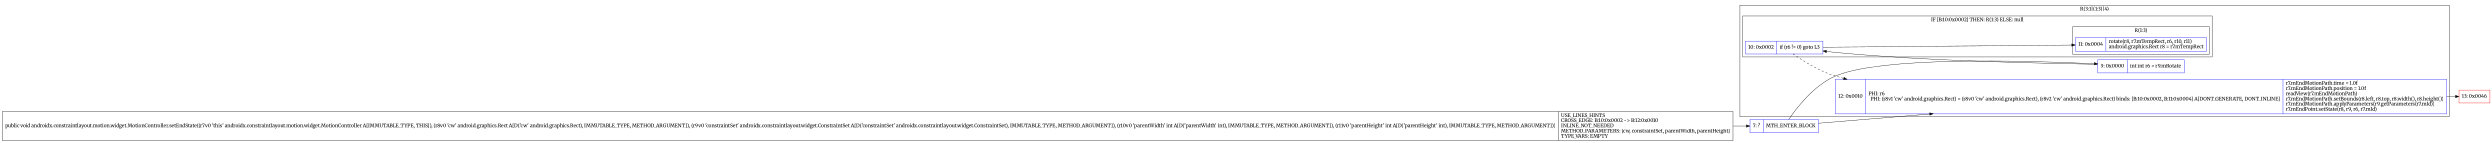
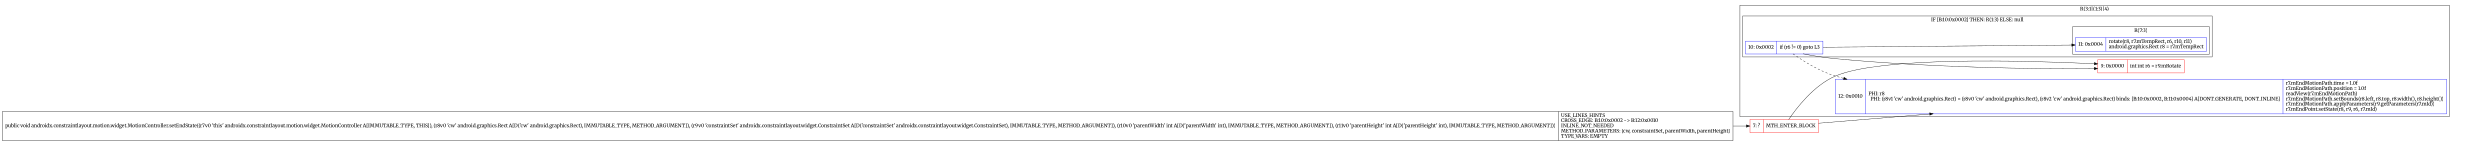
(2141, 31) -> (2141, 31)
(1942, 60) -> (1948, 66)
(2141, 66) -> (2141, 66)
(1877, 94) -> (1877, 94)
(2474, 97) -> none
(1784, 126) -> (1784, 126)
